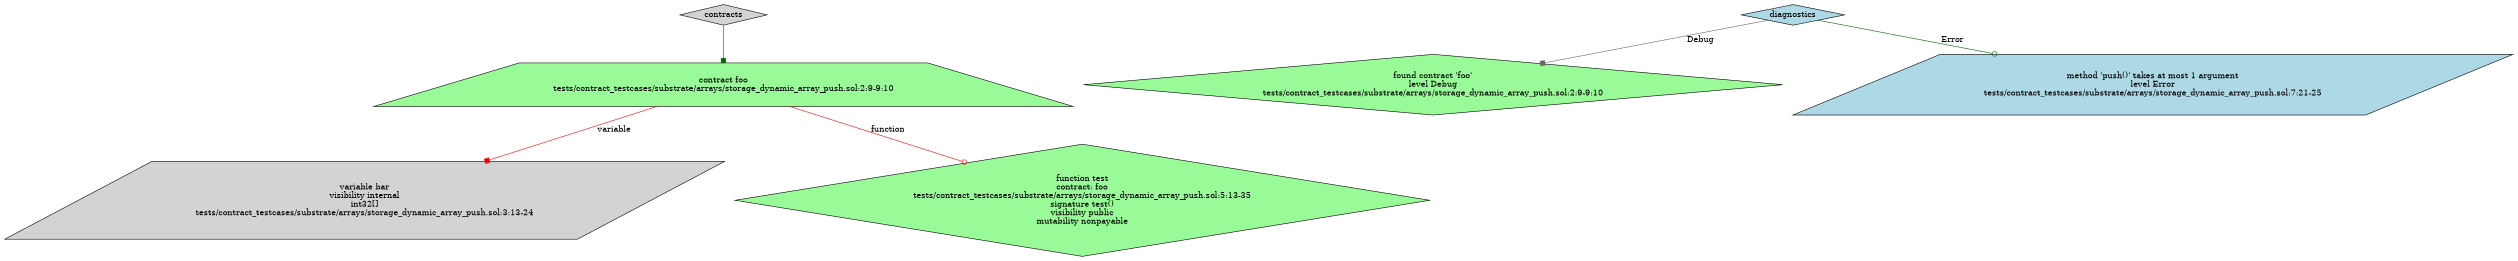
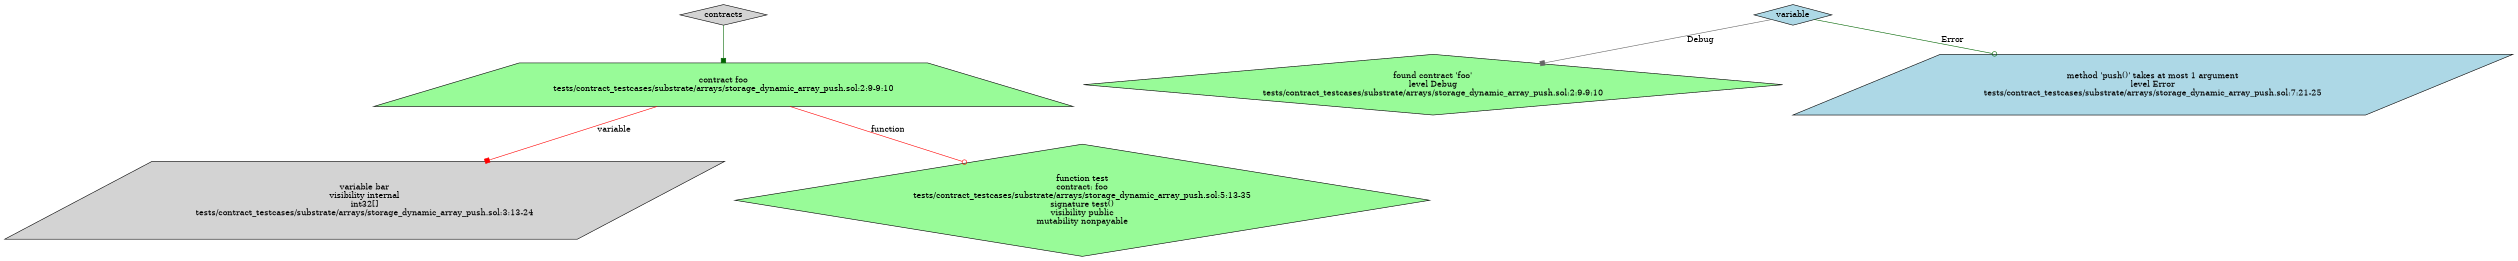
(1793, 15) -> (1793, 15)
